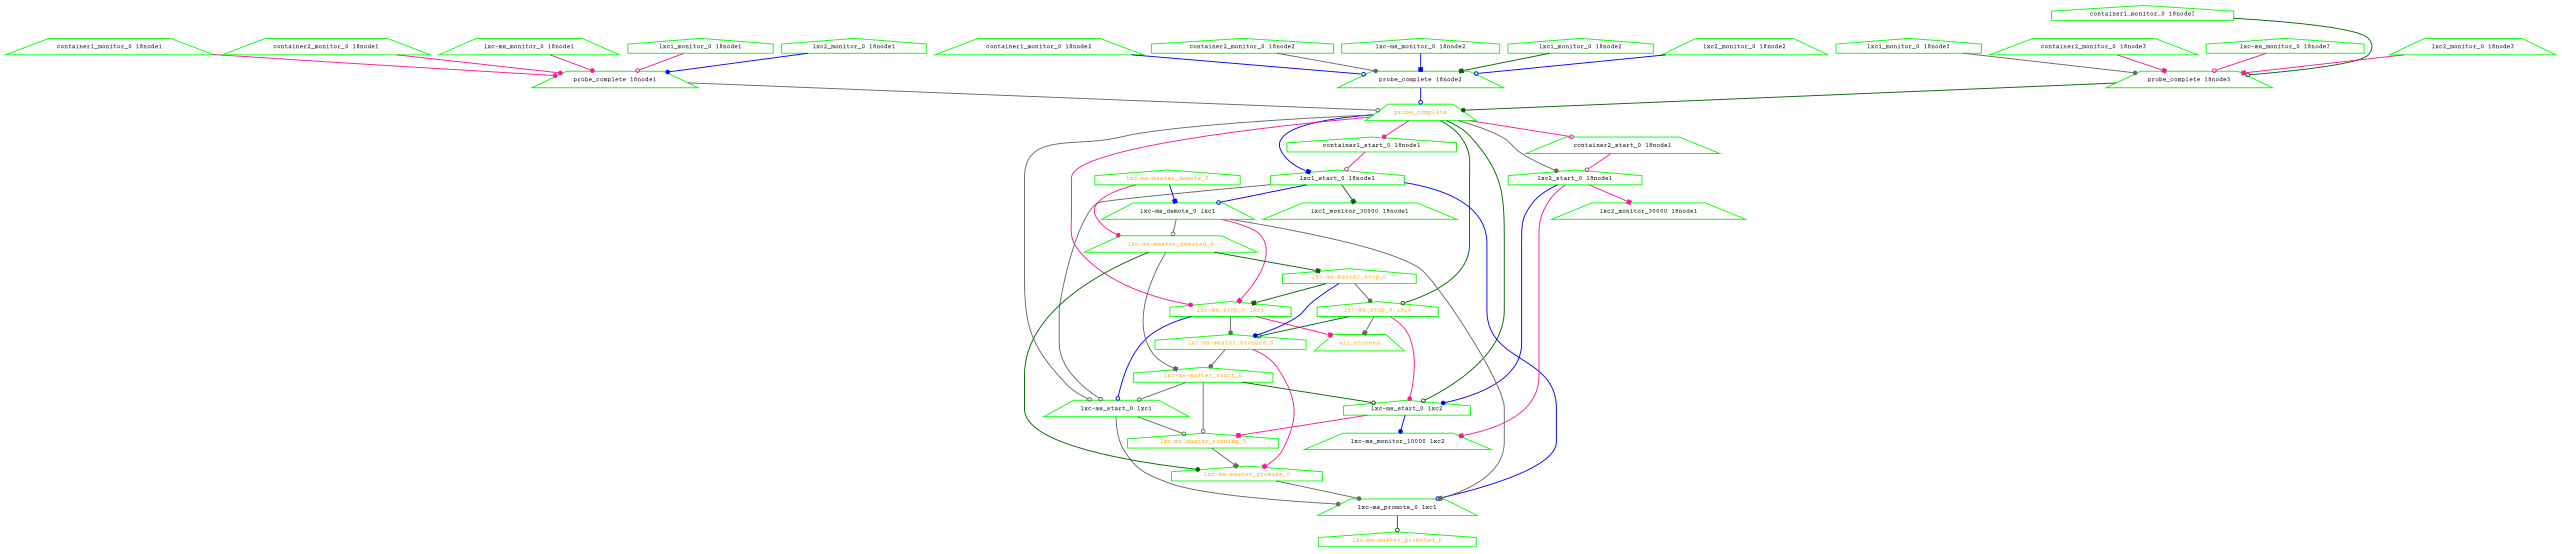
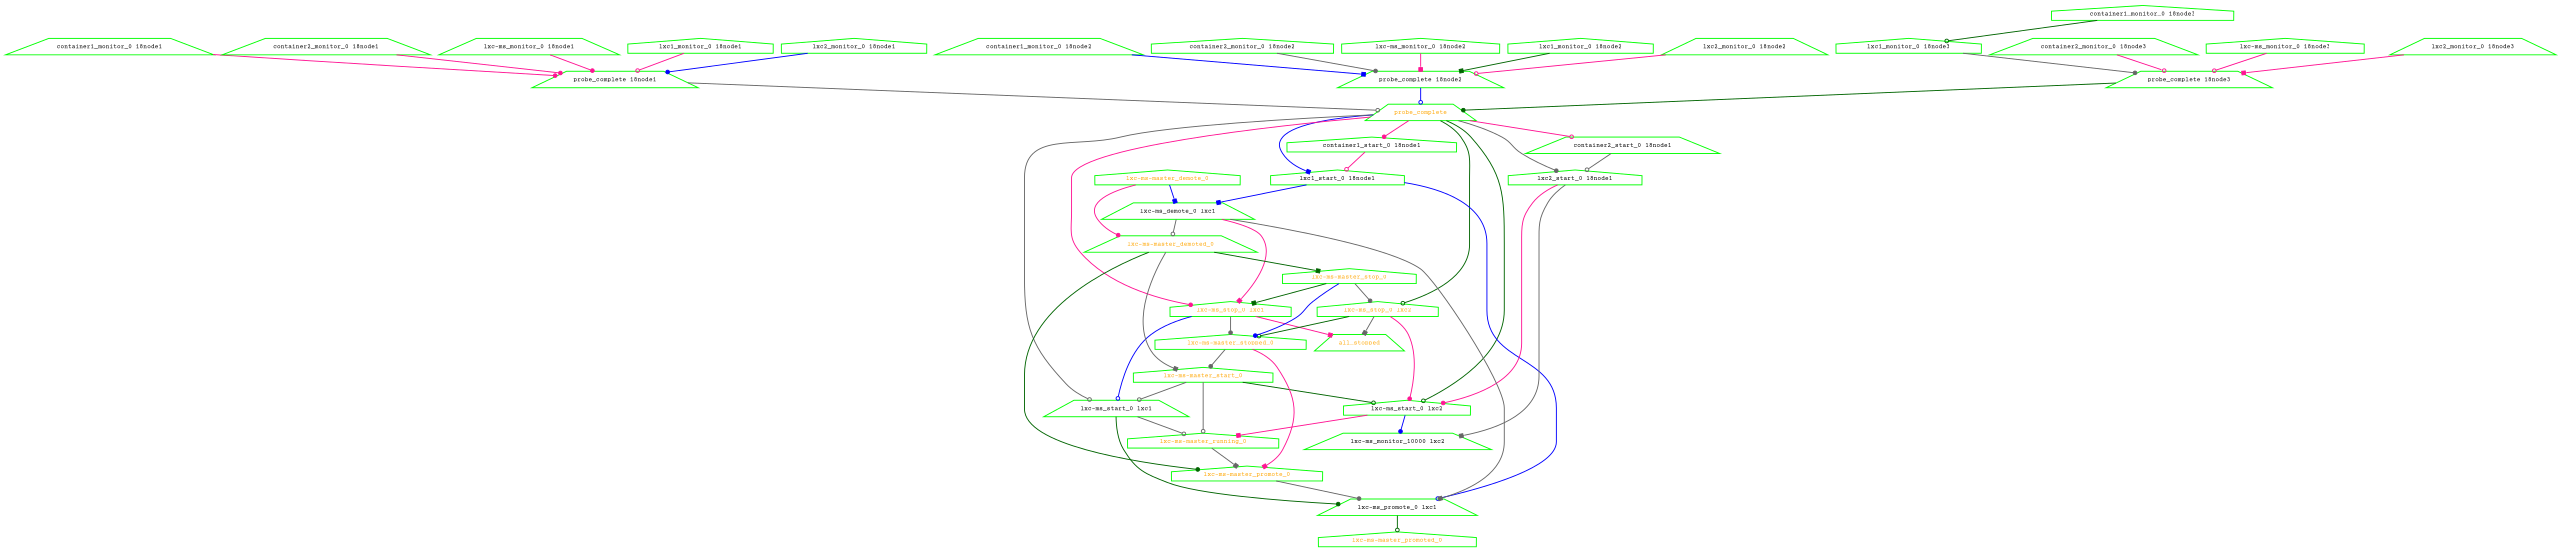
(2369, 39) -> (2023, 31)
(1421, 60) -> (1421, 60)
(2139, 62) -> (2139, 62)
(1246, 64) -> (1246, 64)
(1572, 64) -> (1572, 64)
(1600, 161) -> (1600, 161)
(1264, 193) -> (1264, 193)
(1360, 211) -> none
(1649, 211) -> none
(1084, 221) -> none
(1522, 309) -> (1522, 309)
(1539, 328) -> (1539, 328)
(1206, 492) -> (1206, 492)
